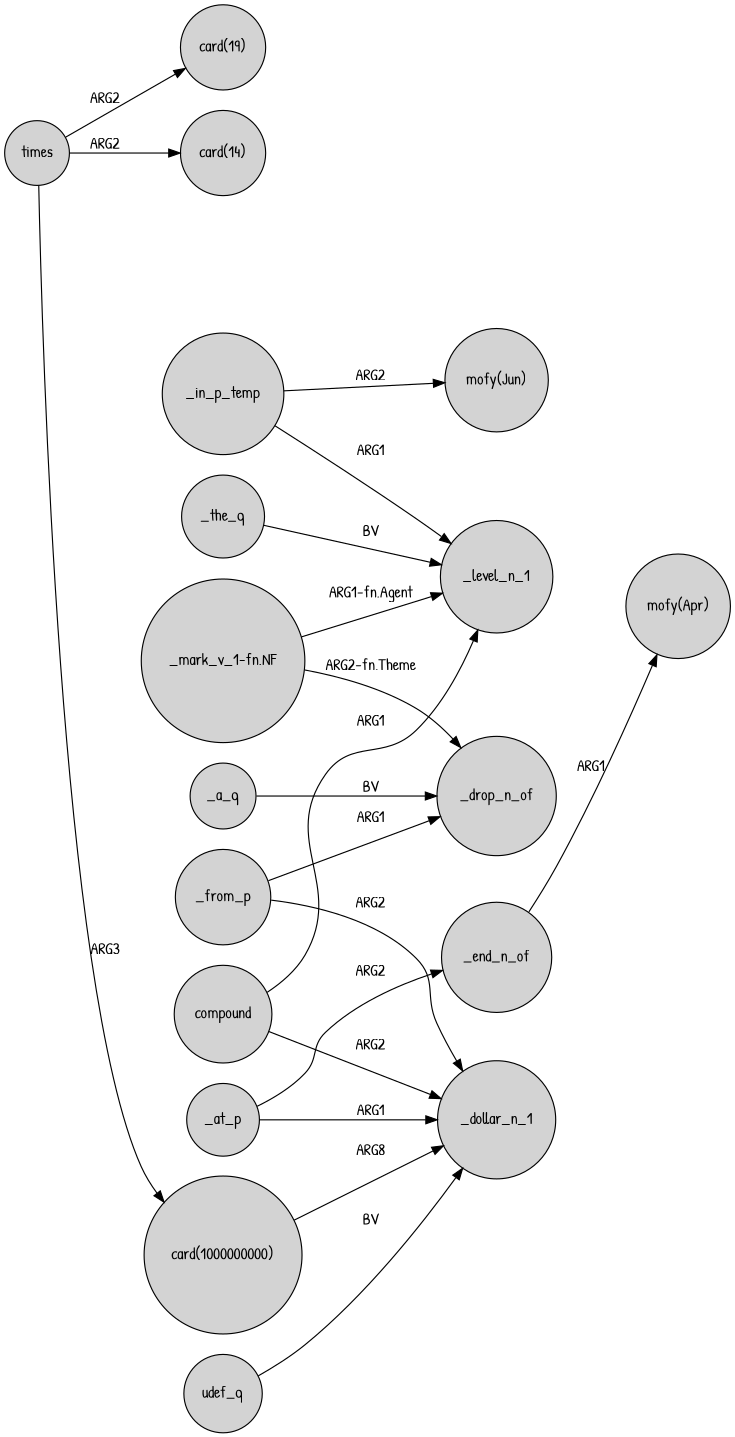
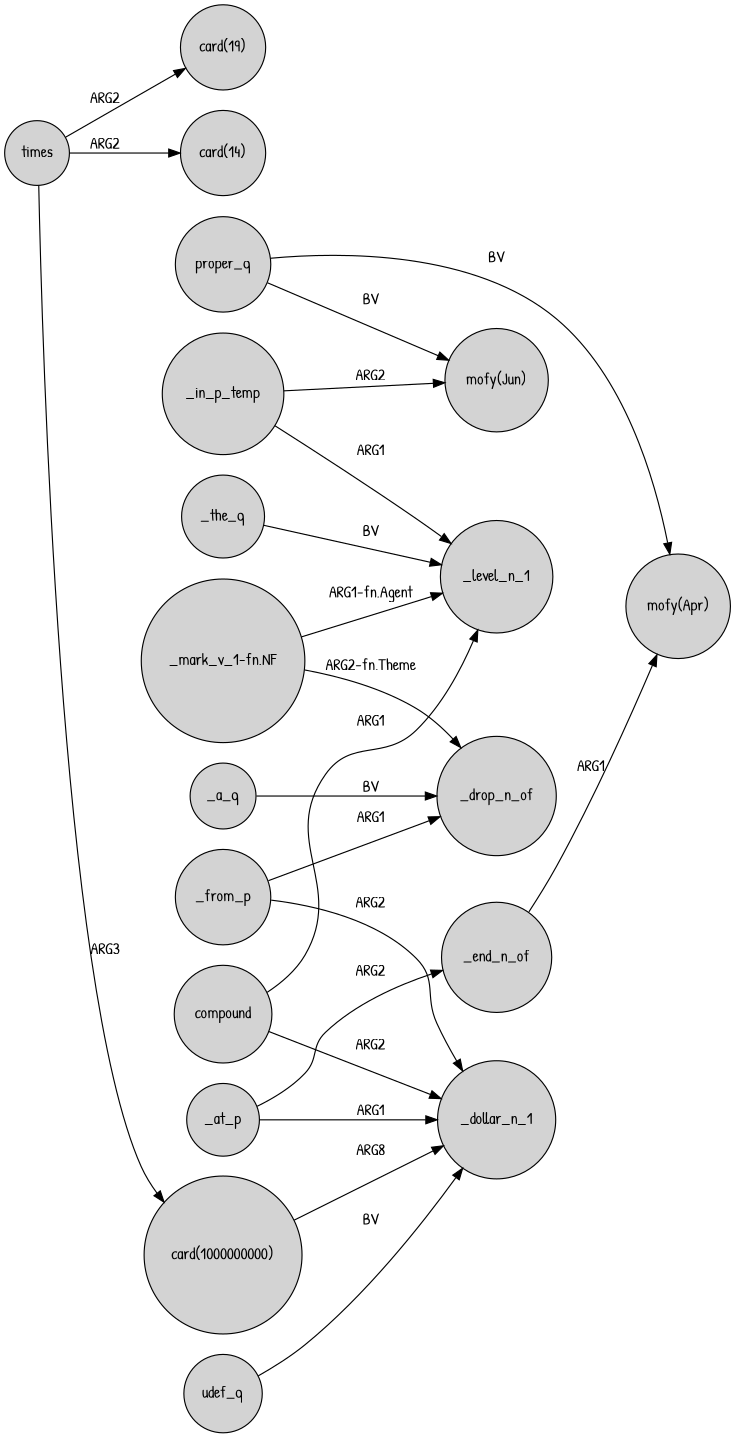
none -> (223, 264)
